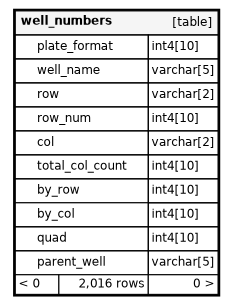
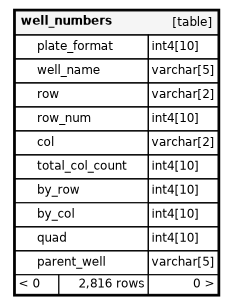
(112, 284) -> (112, 284)
